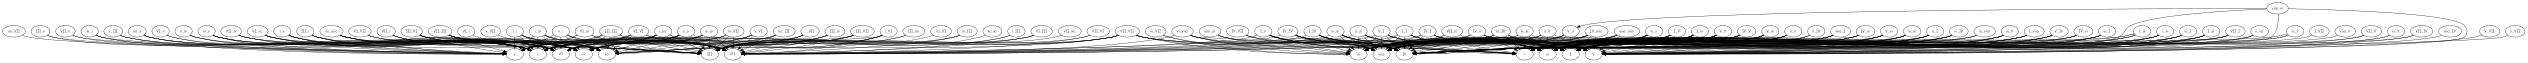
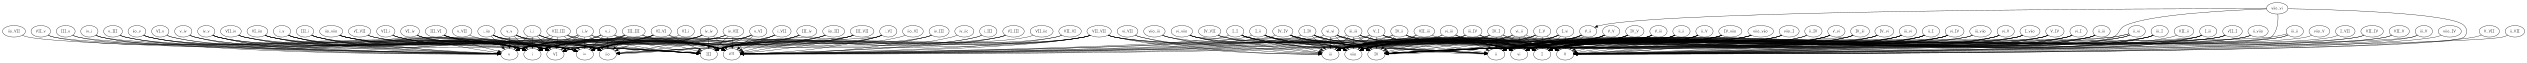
(914, 31) -> none
none -> (2184, 31)
(2260, 31) -> (2258, 31)
none -> (1620, 42)
(960, 52) -> (917, 50)
